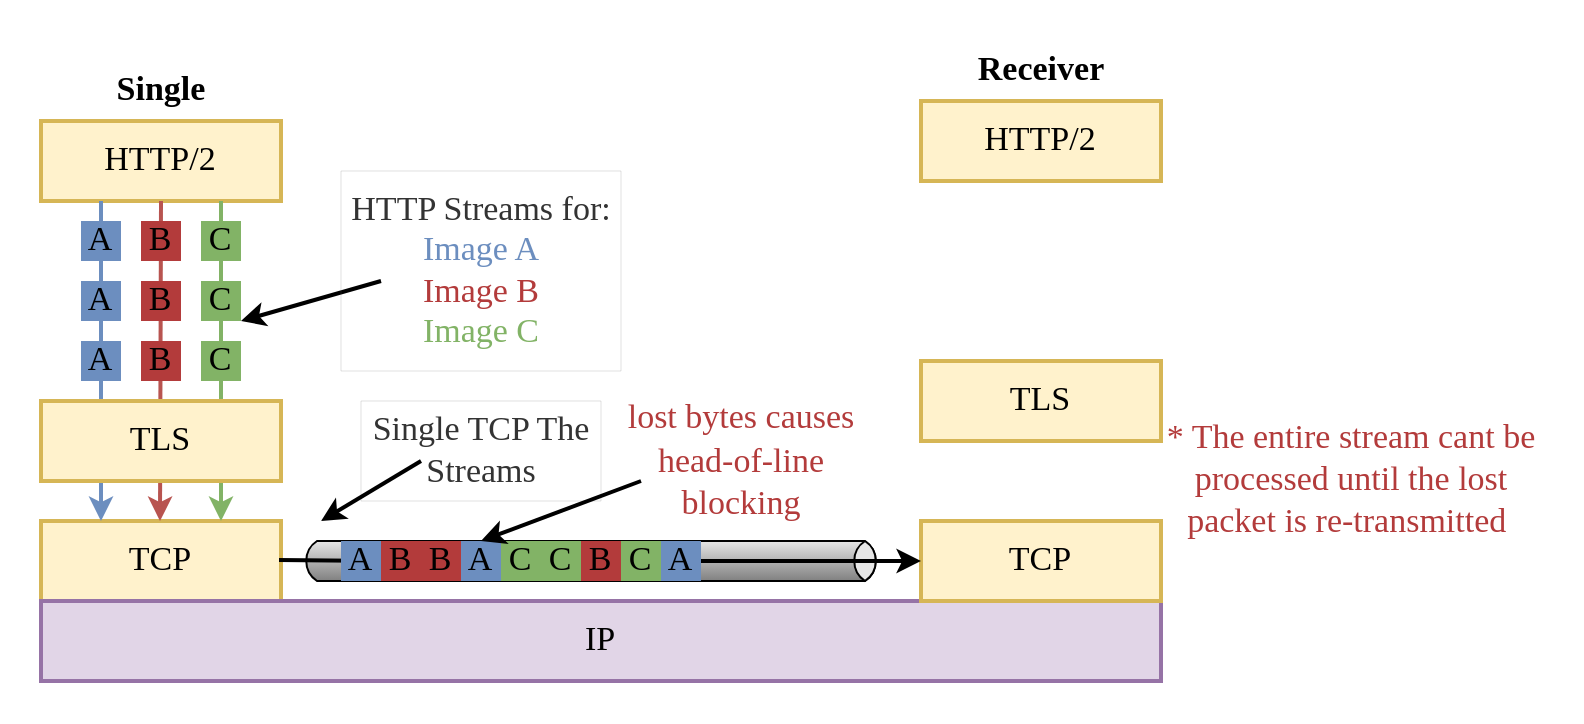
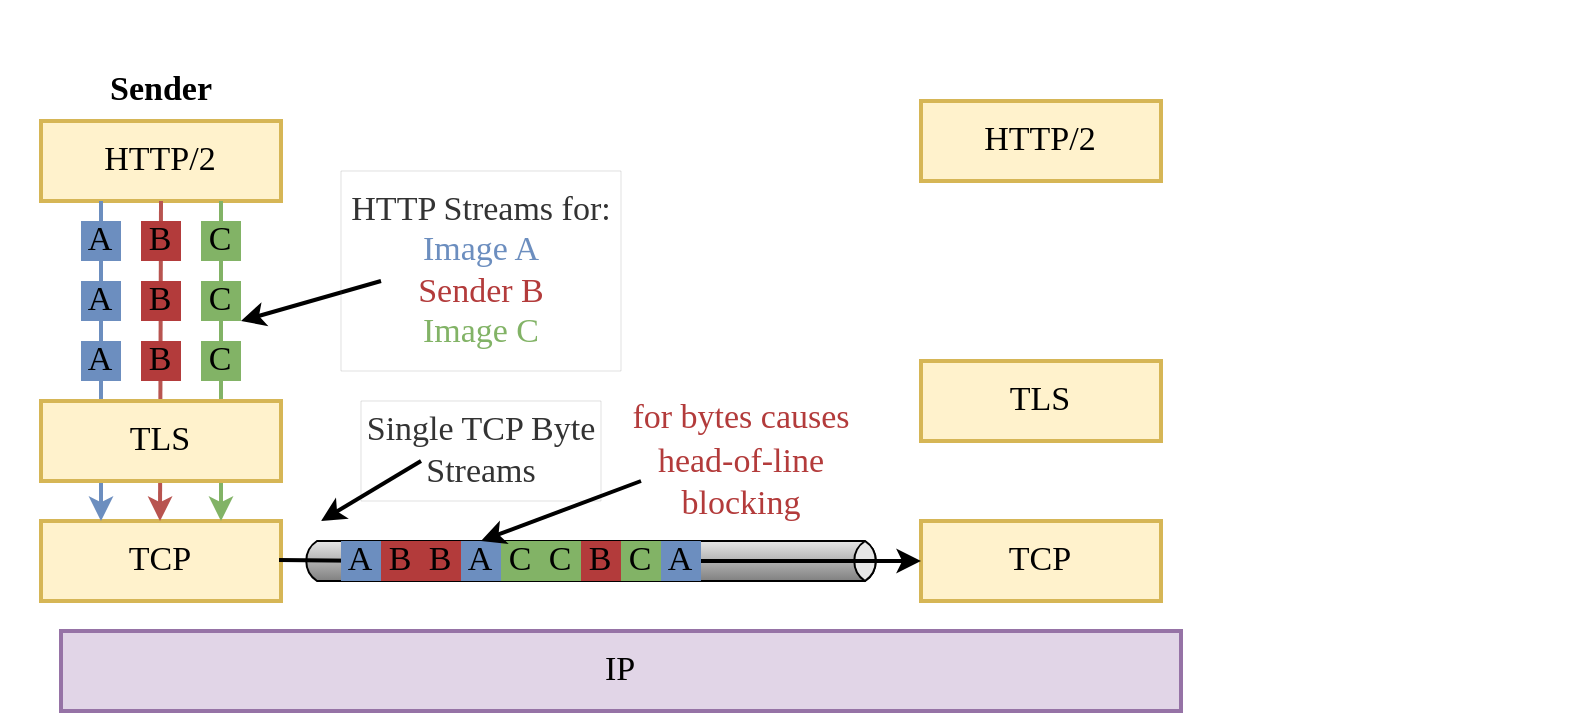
(1041, 71) -> none
(162, 91) -> (162, 91)
(482, 271) -> (482, 271)
(482, 451) -> (482, 451)
(742, 461) -> (742, 461)
(1351, 481) -> none
(601, 641) -> (621, 671)
